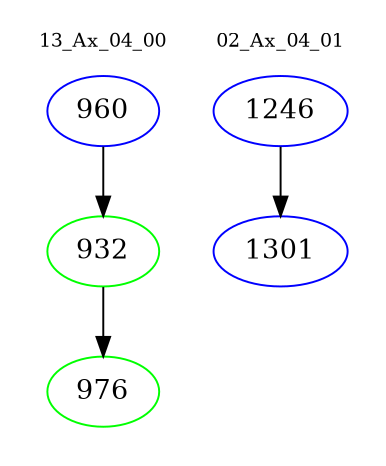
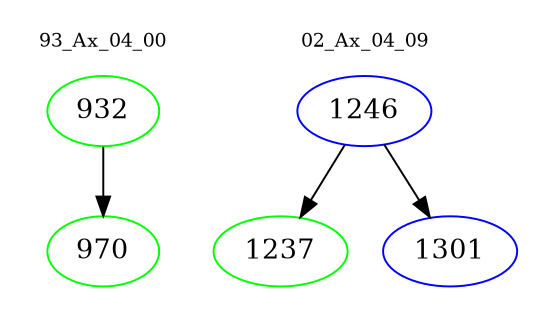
(103, 42) -> (103, 42)
(281, 42) -> (365, 42)
(103, 111) -> none
none -> (281, 251)
(103, 392) -> (103, 251)
